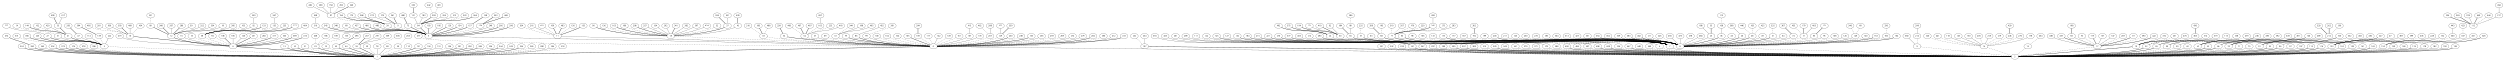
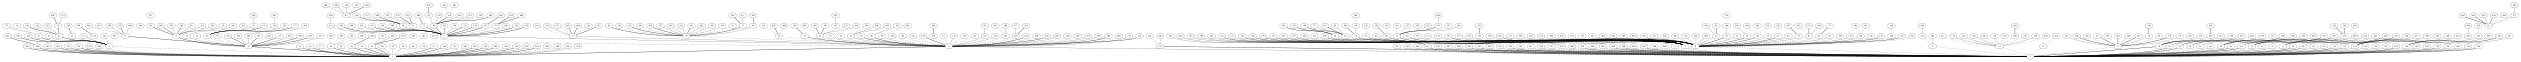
none -> (2077, 36)
